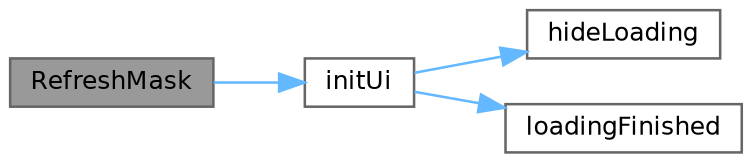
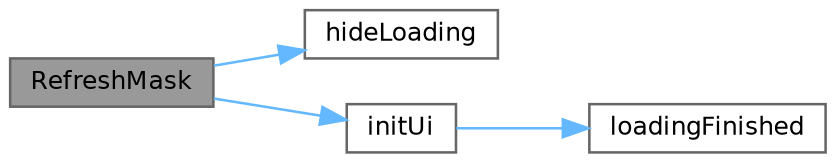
(458, 65) -> (247, 60)
